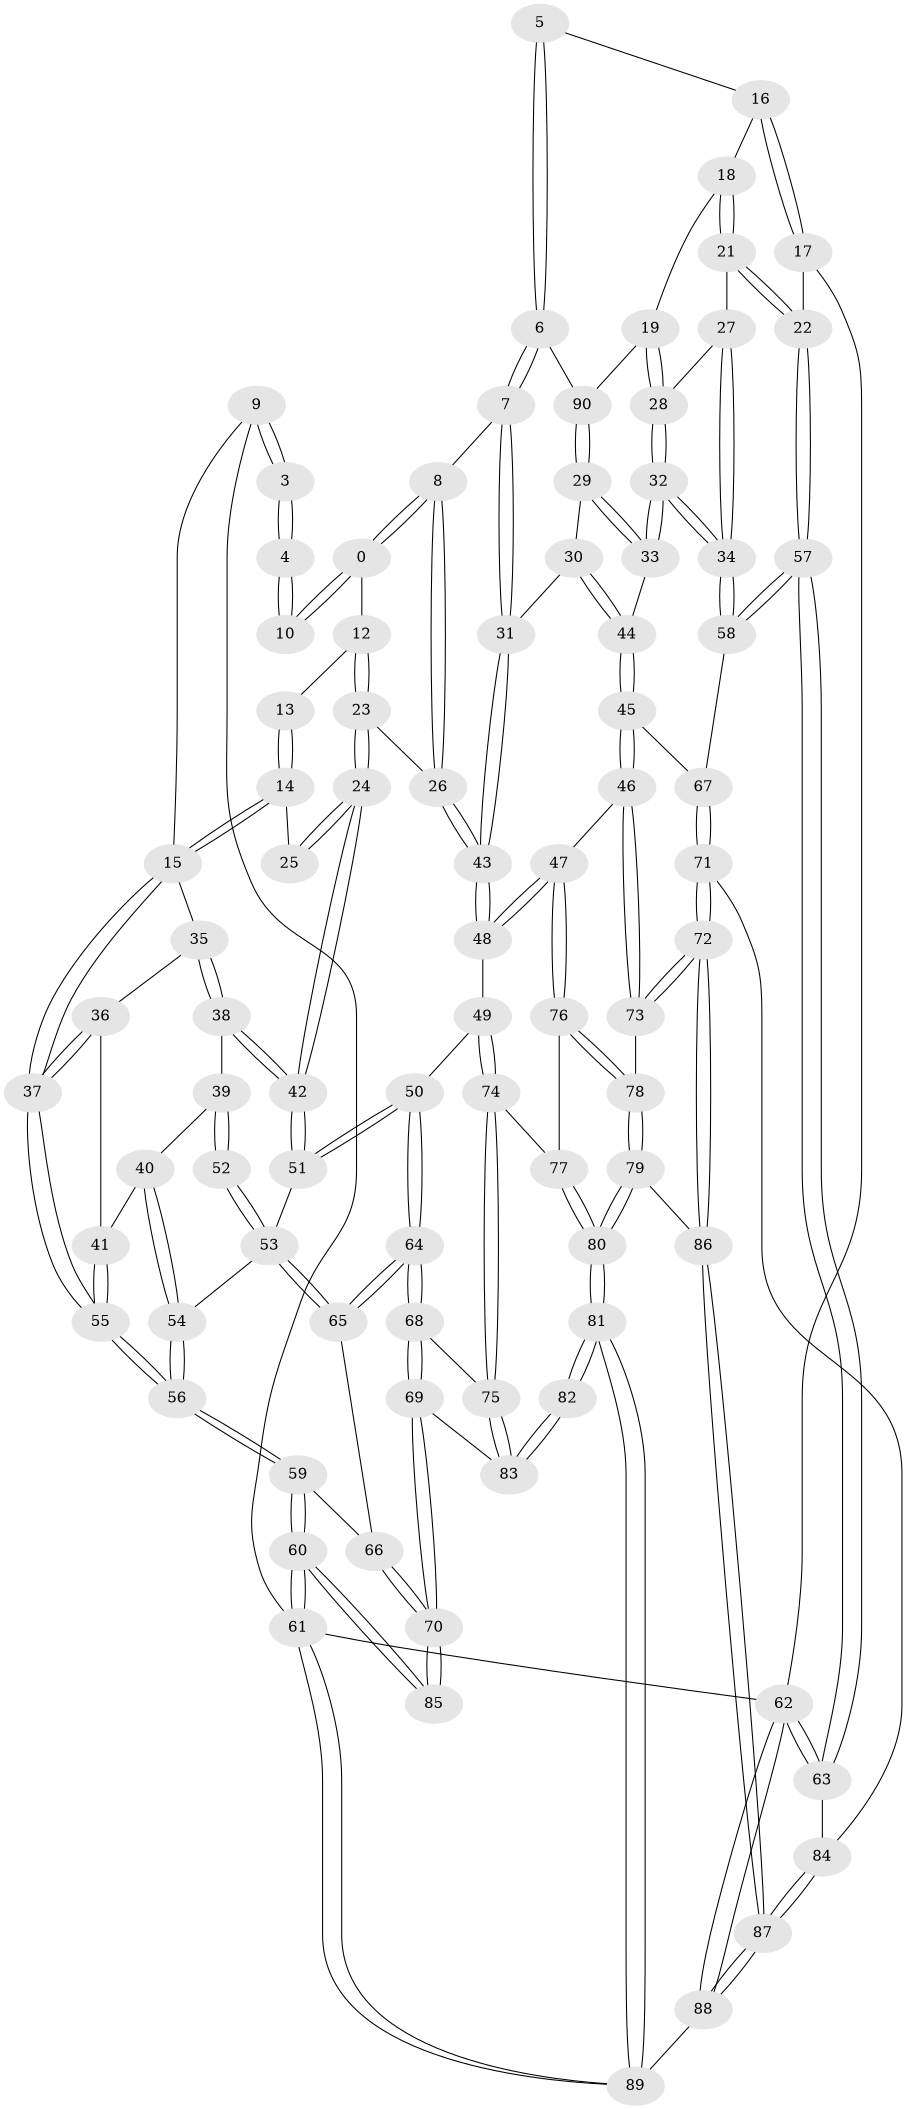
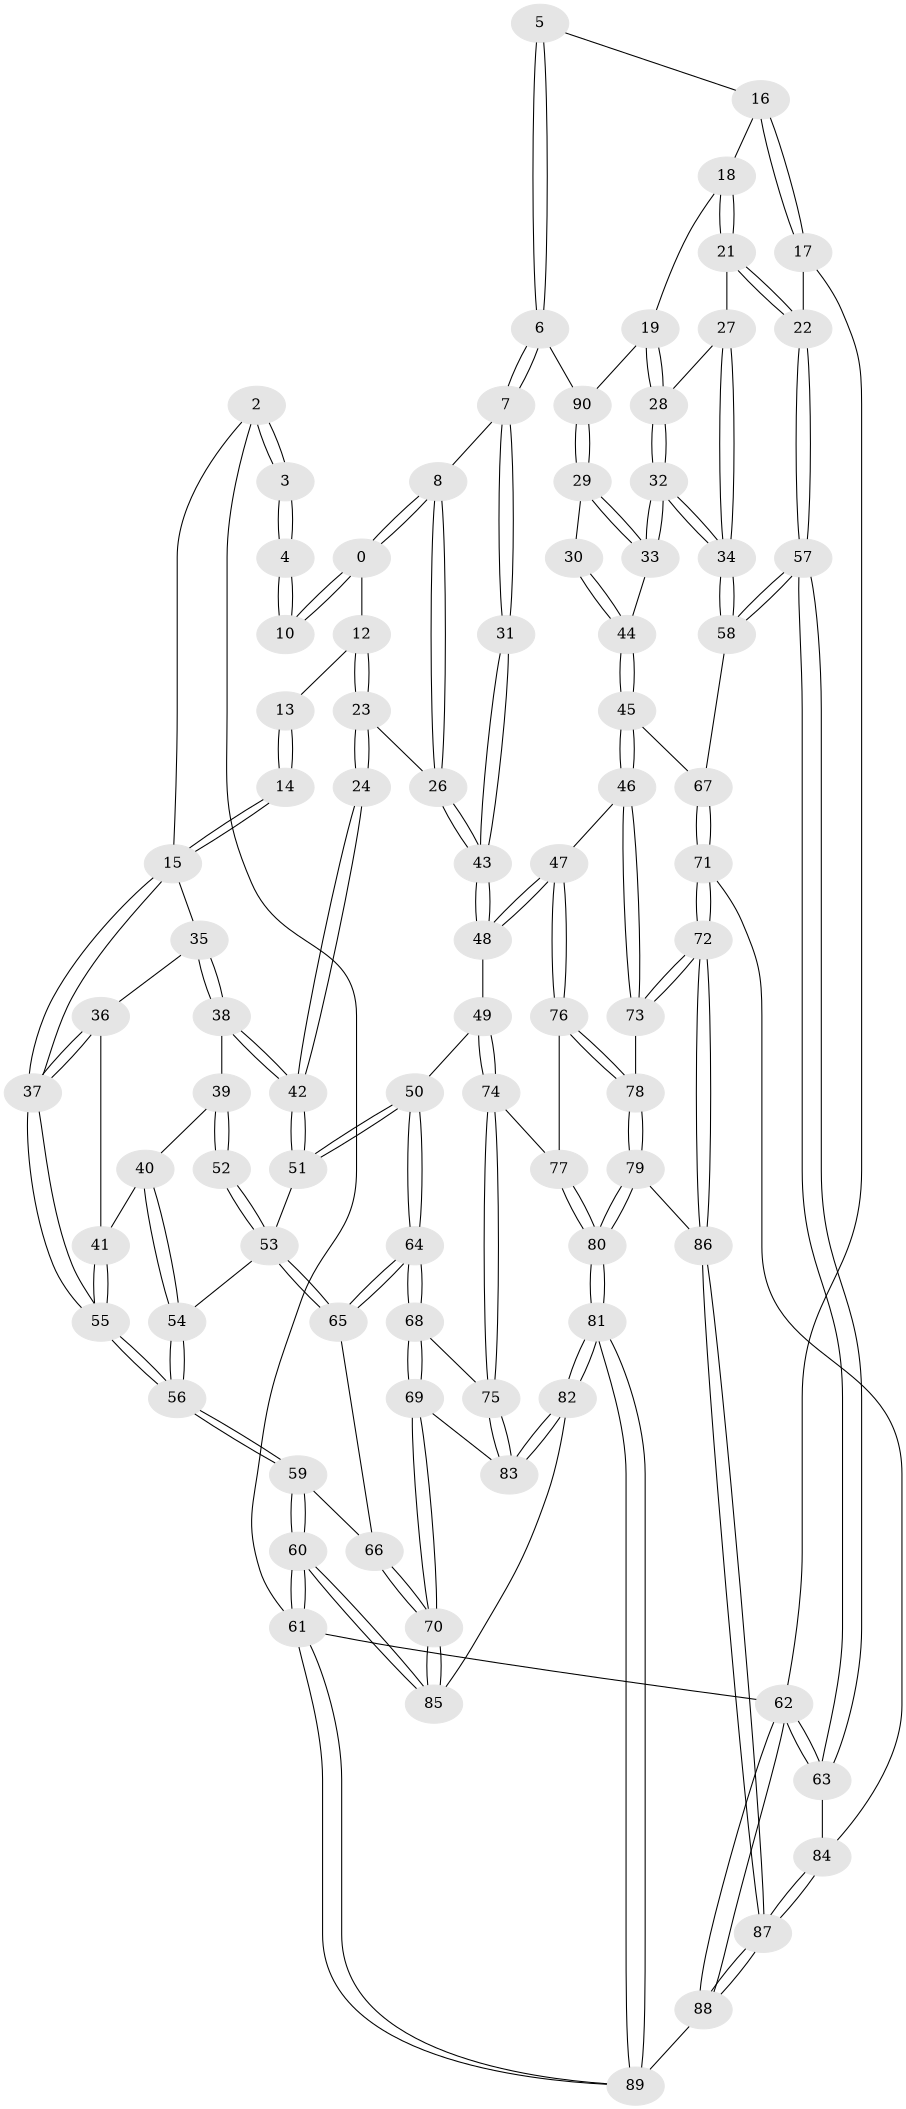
(257, 405) -> (257, 405)
(540, 596) -> none
(290, 864) -> none
none -> (522, 1559)
